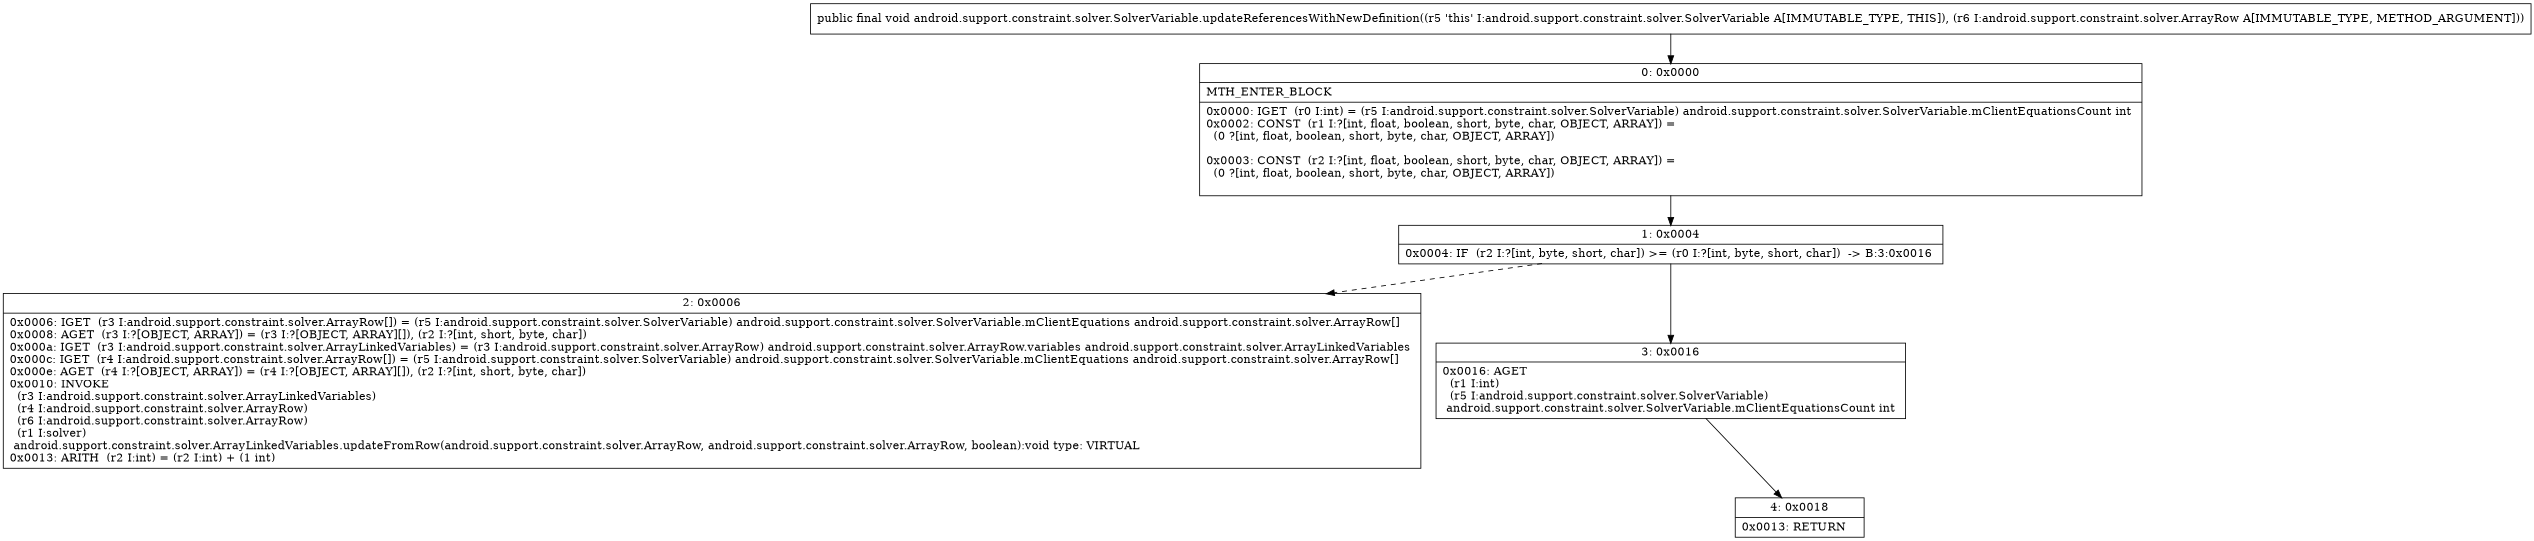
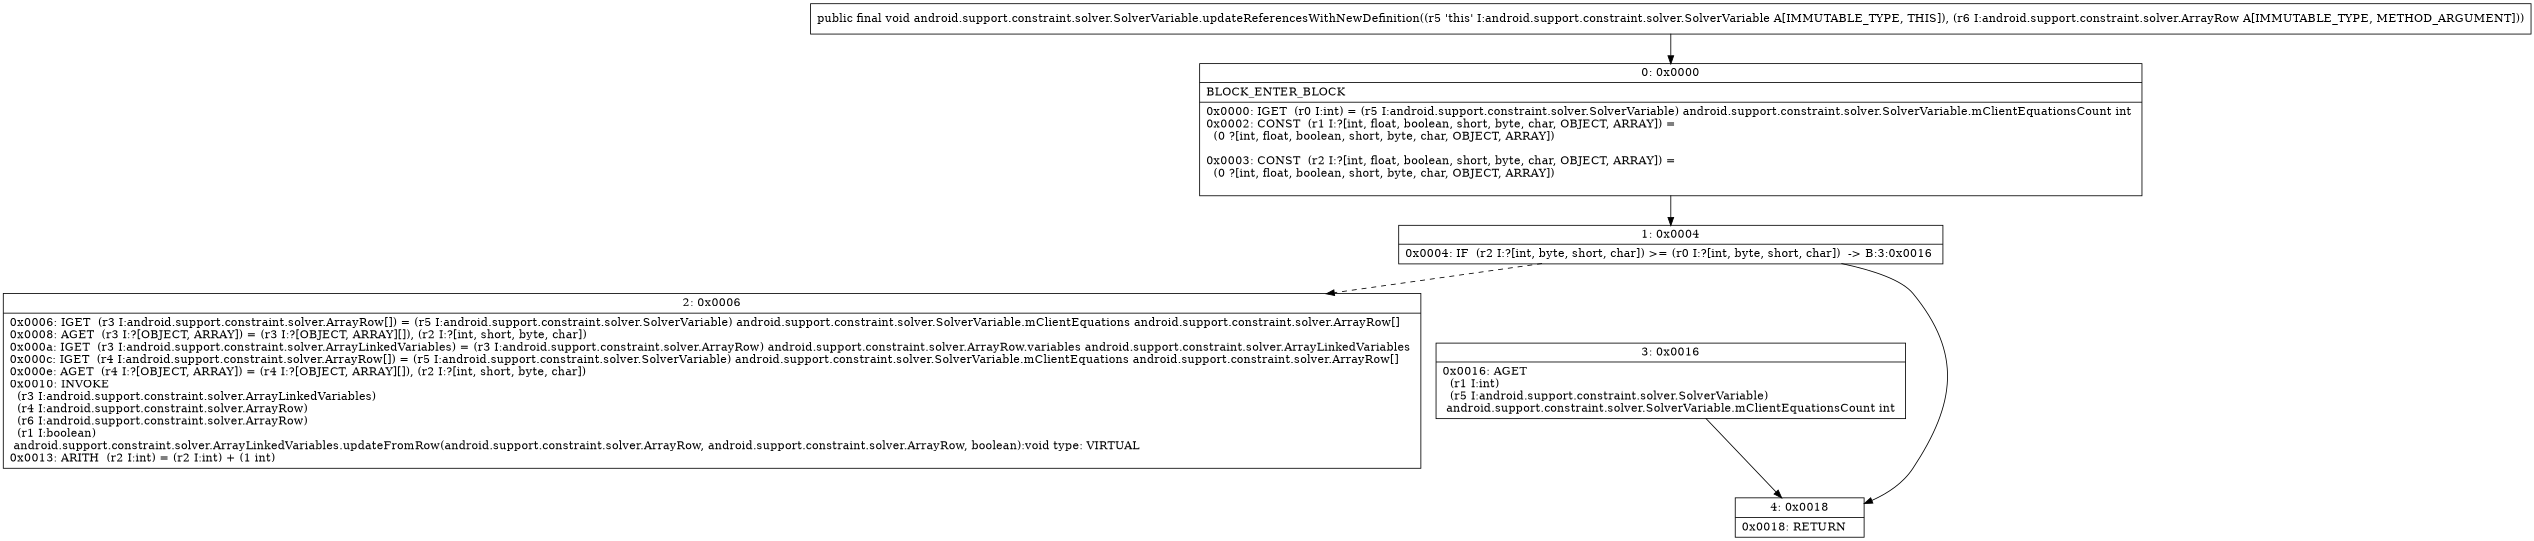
(1269, 92) -> (1276, 92)
(1671, 299) -> (1947, 367)
(48, 433) -> (53, 433)
(1800, 527) -> (1800, 527)
